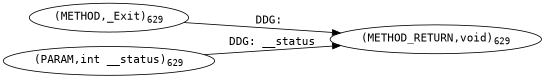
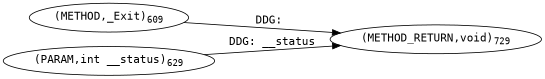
(155, 16) -> (155, 16)
(502, 38) -> (502, 38)
